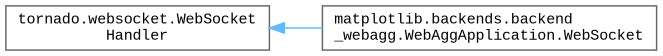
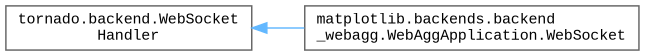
(138, 28) -> (129, 28)
